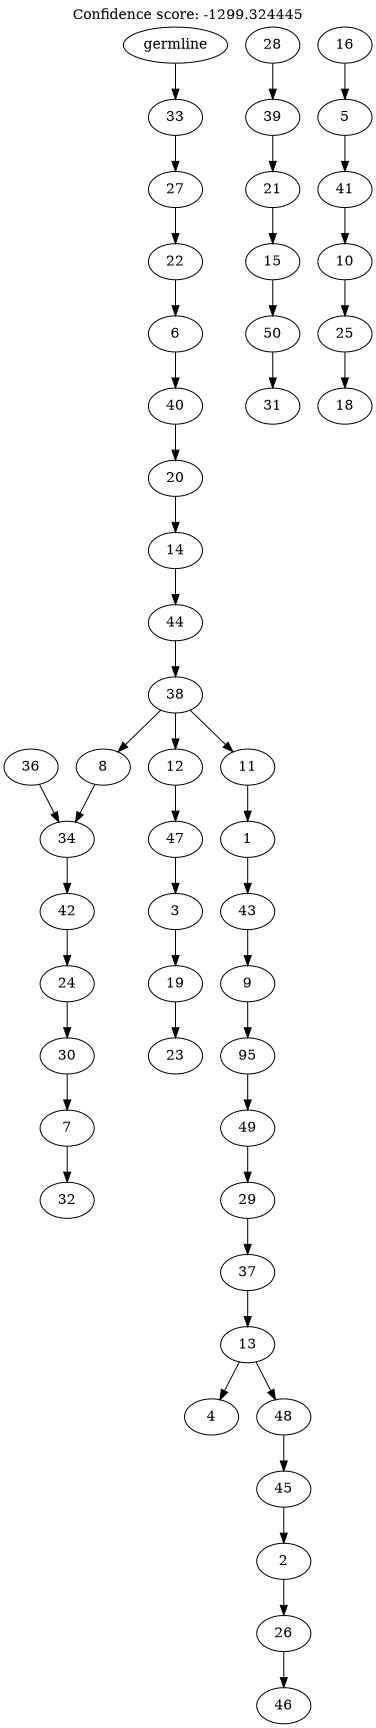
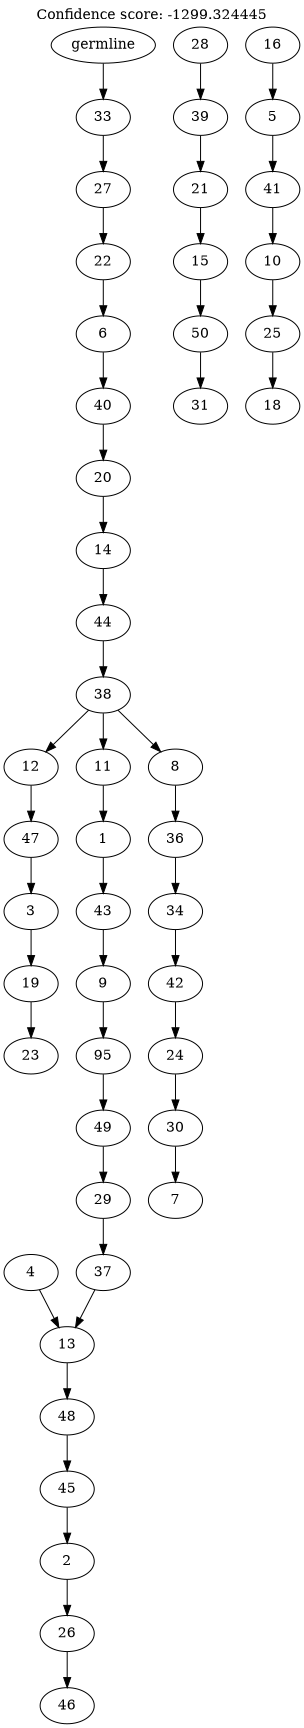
(88, 799) -> (175, 798)
(67, 1200) -> none
(232, 1376) -> (47, 1304)
